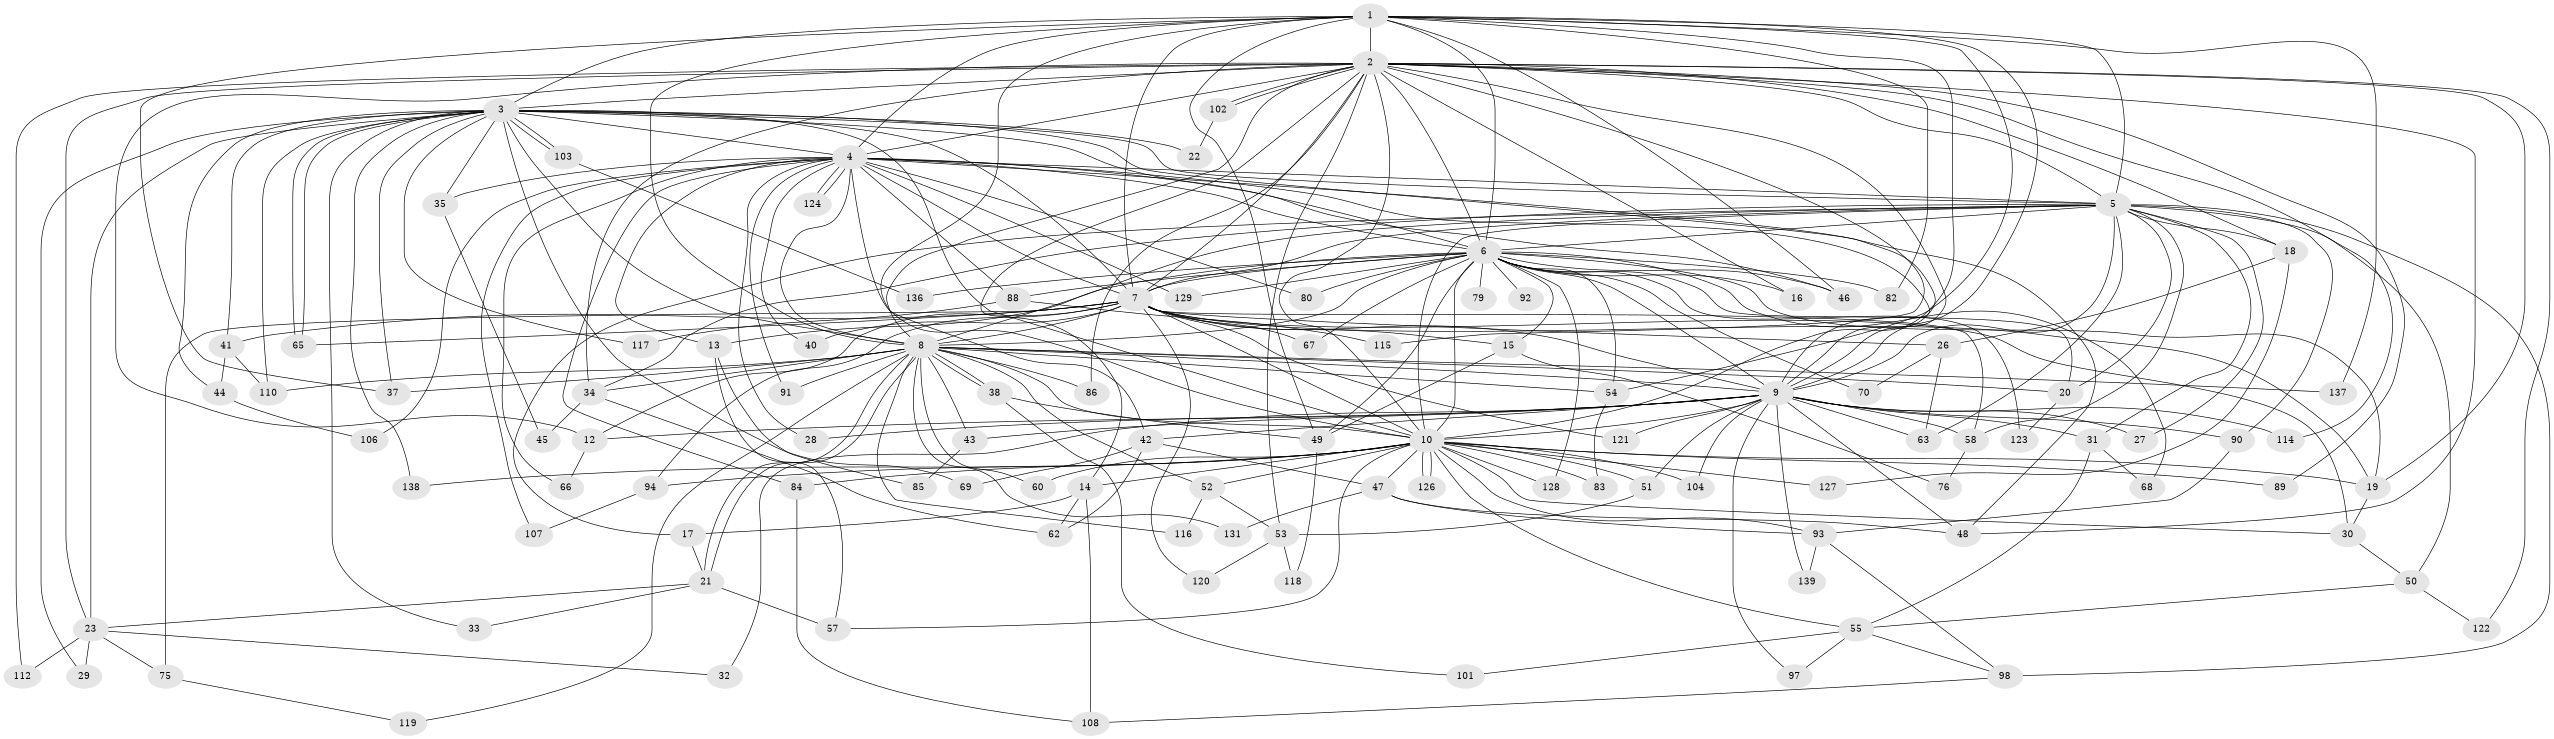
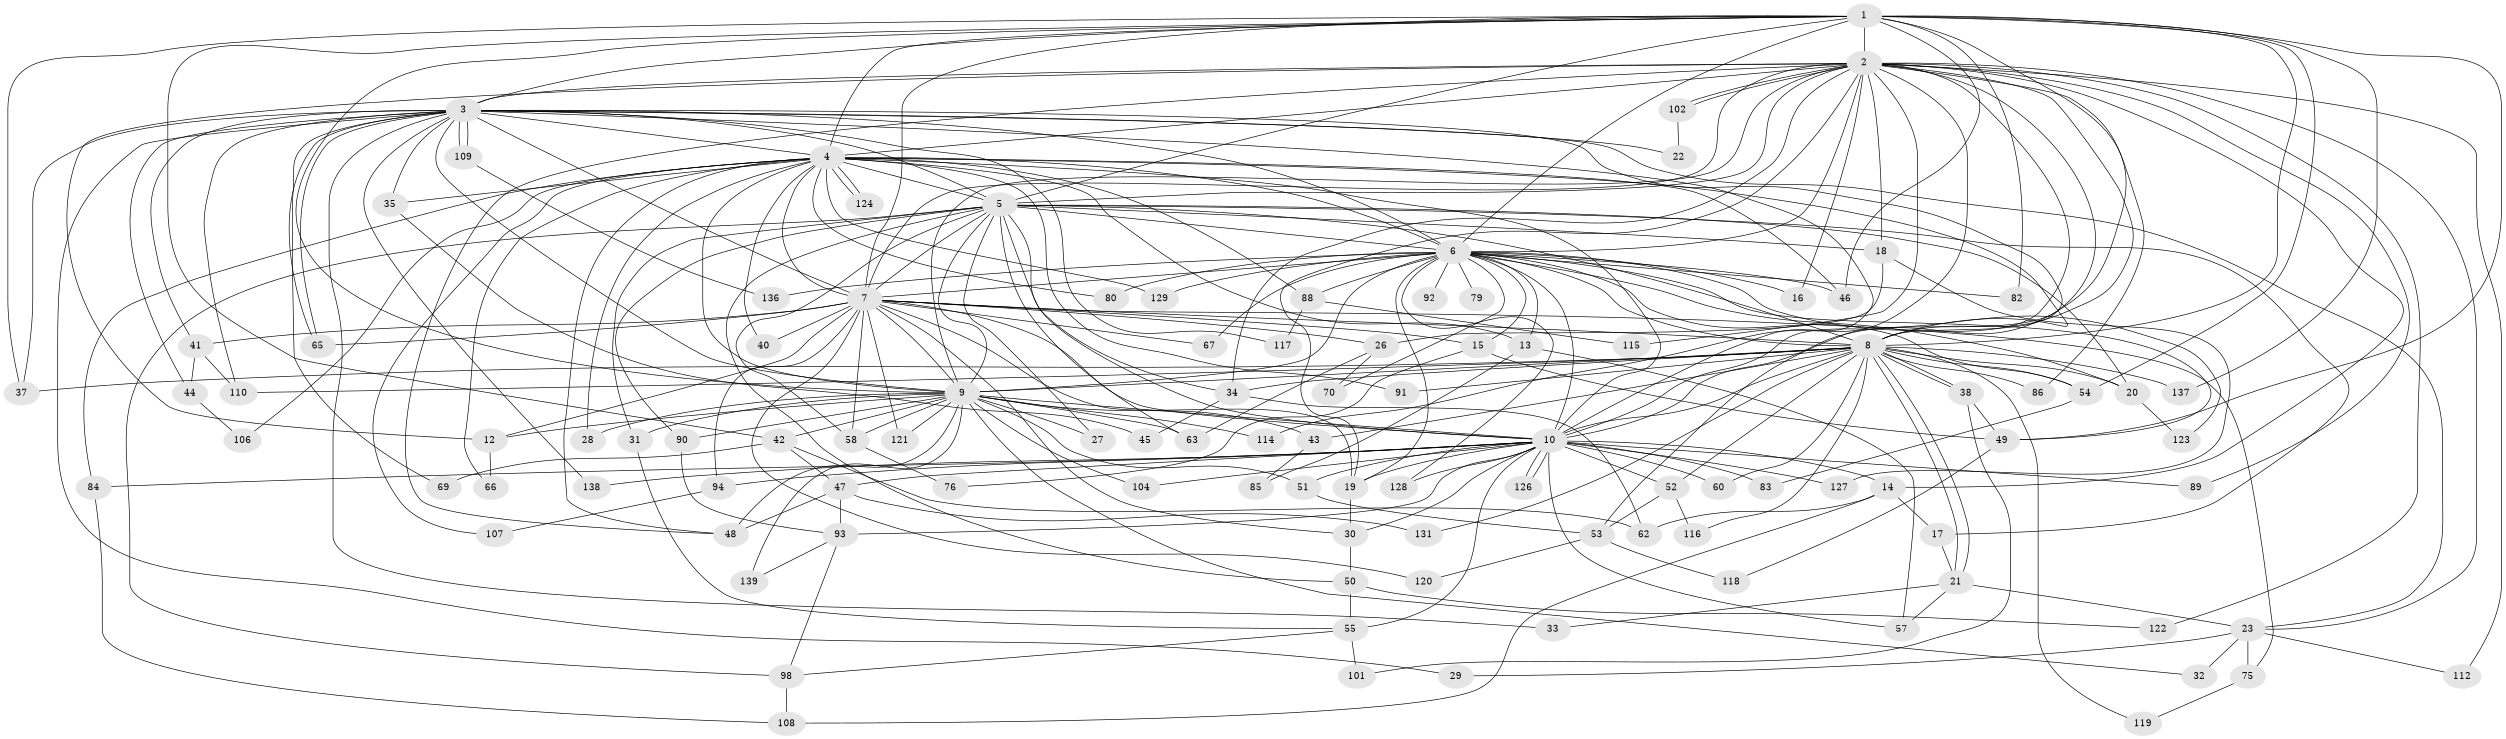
(564, 157) -> (463, 157)
(2147, 488) -> none
(1795, 677) -> none
